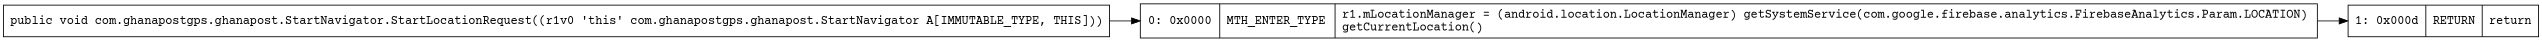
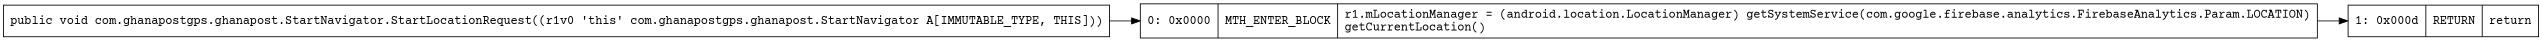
(1276, 20) -> (1278, 20)
